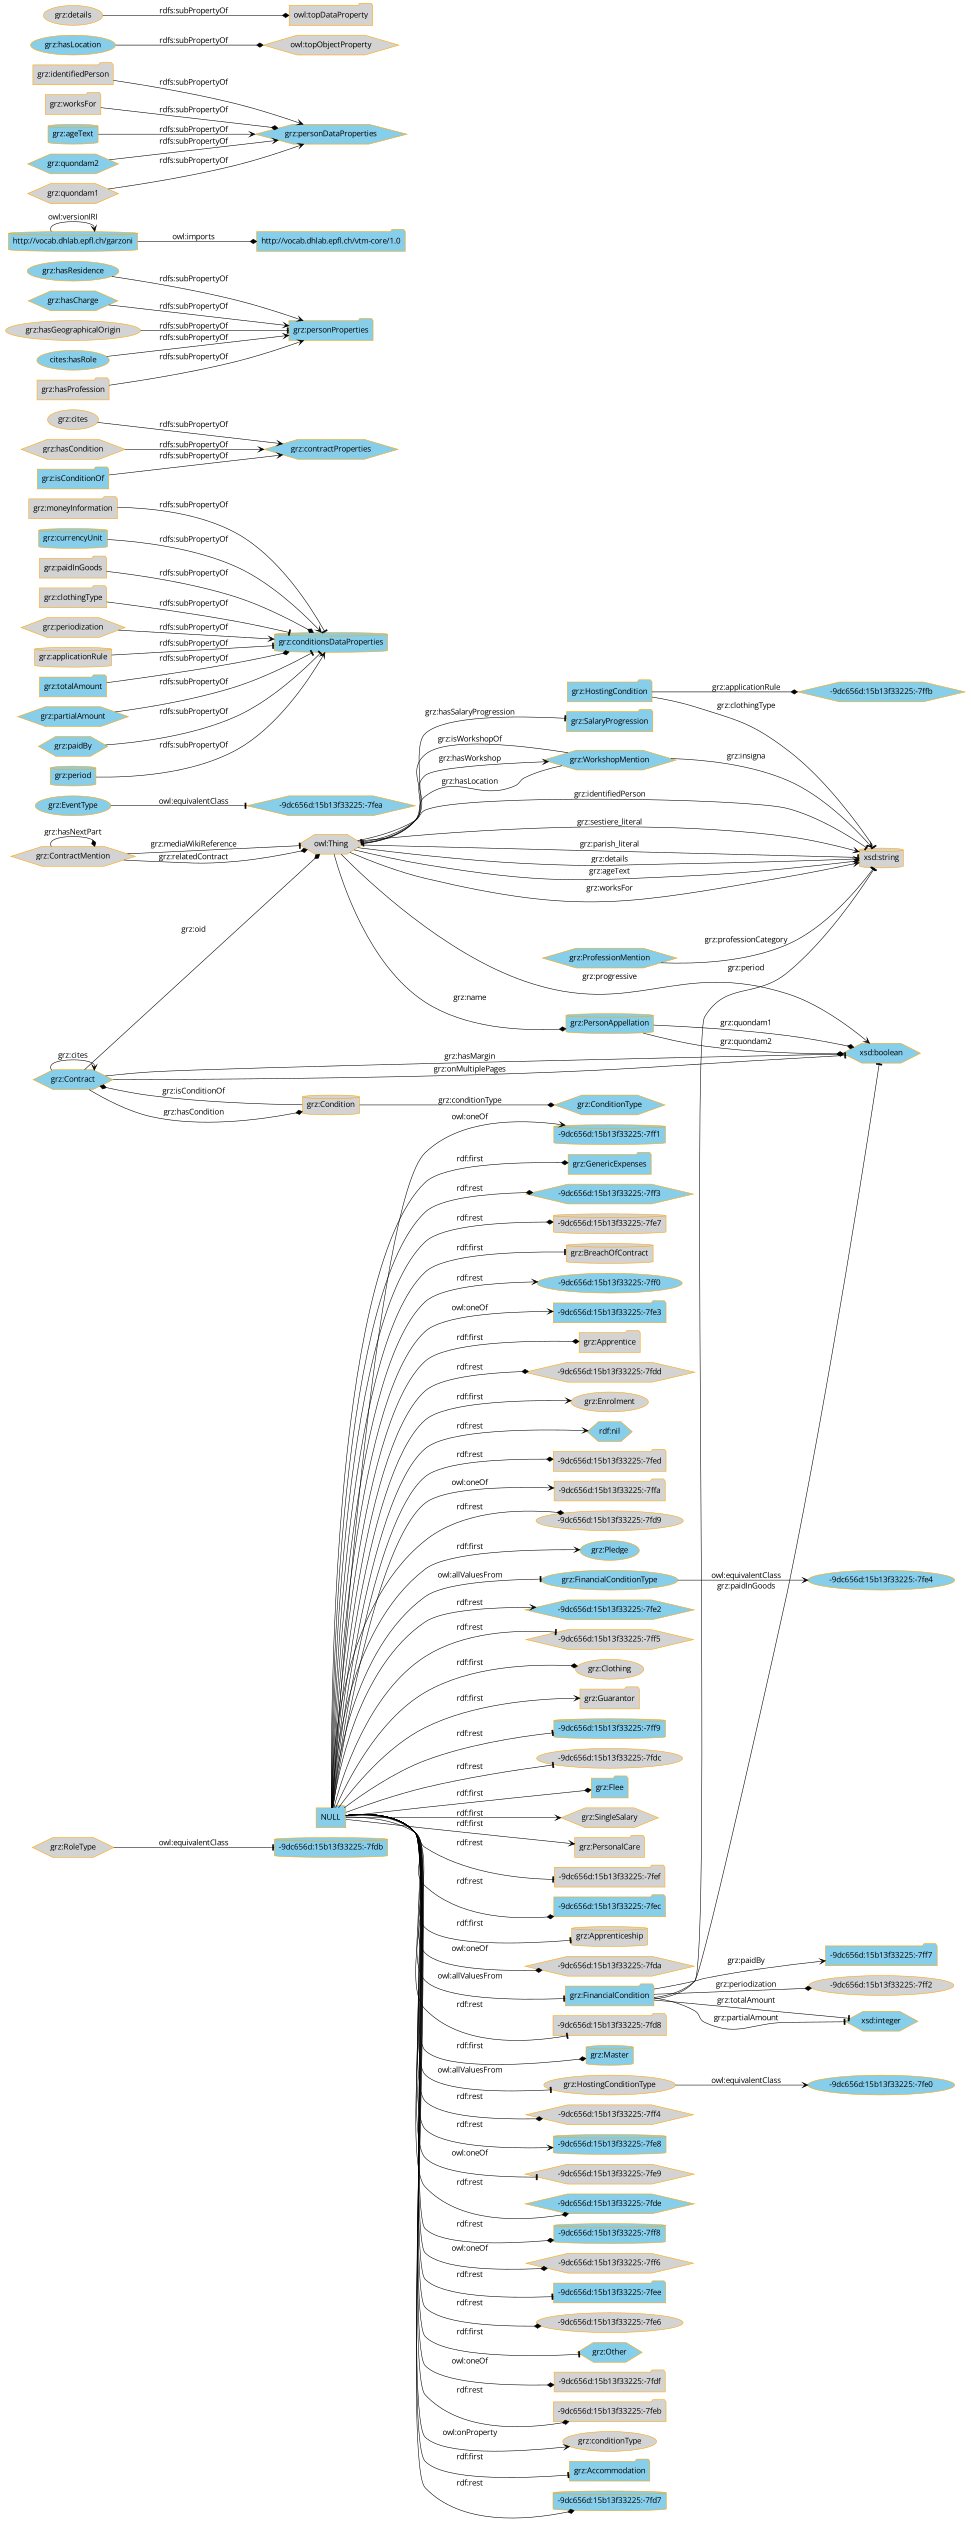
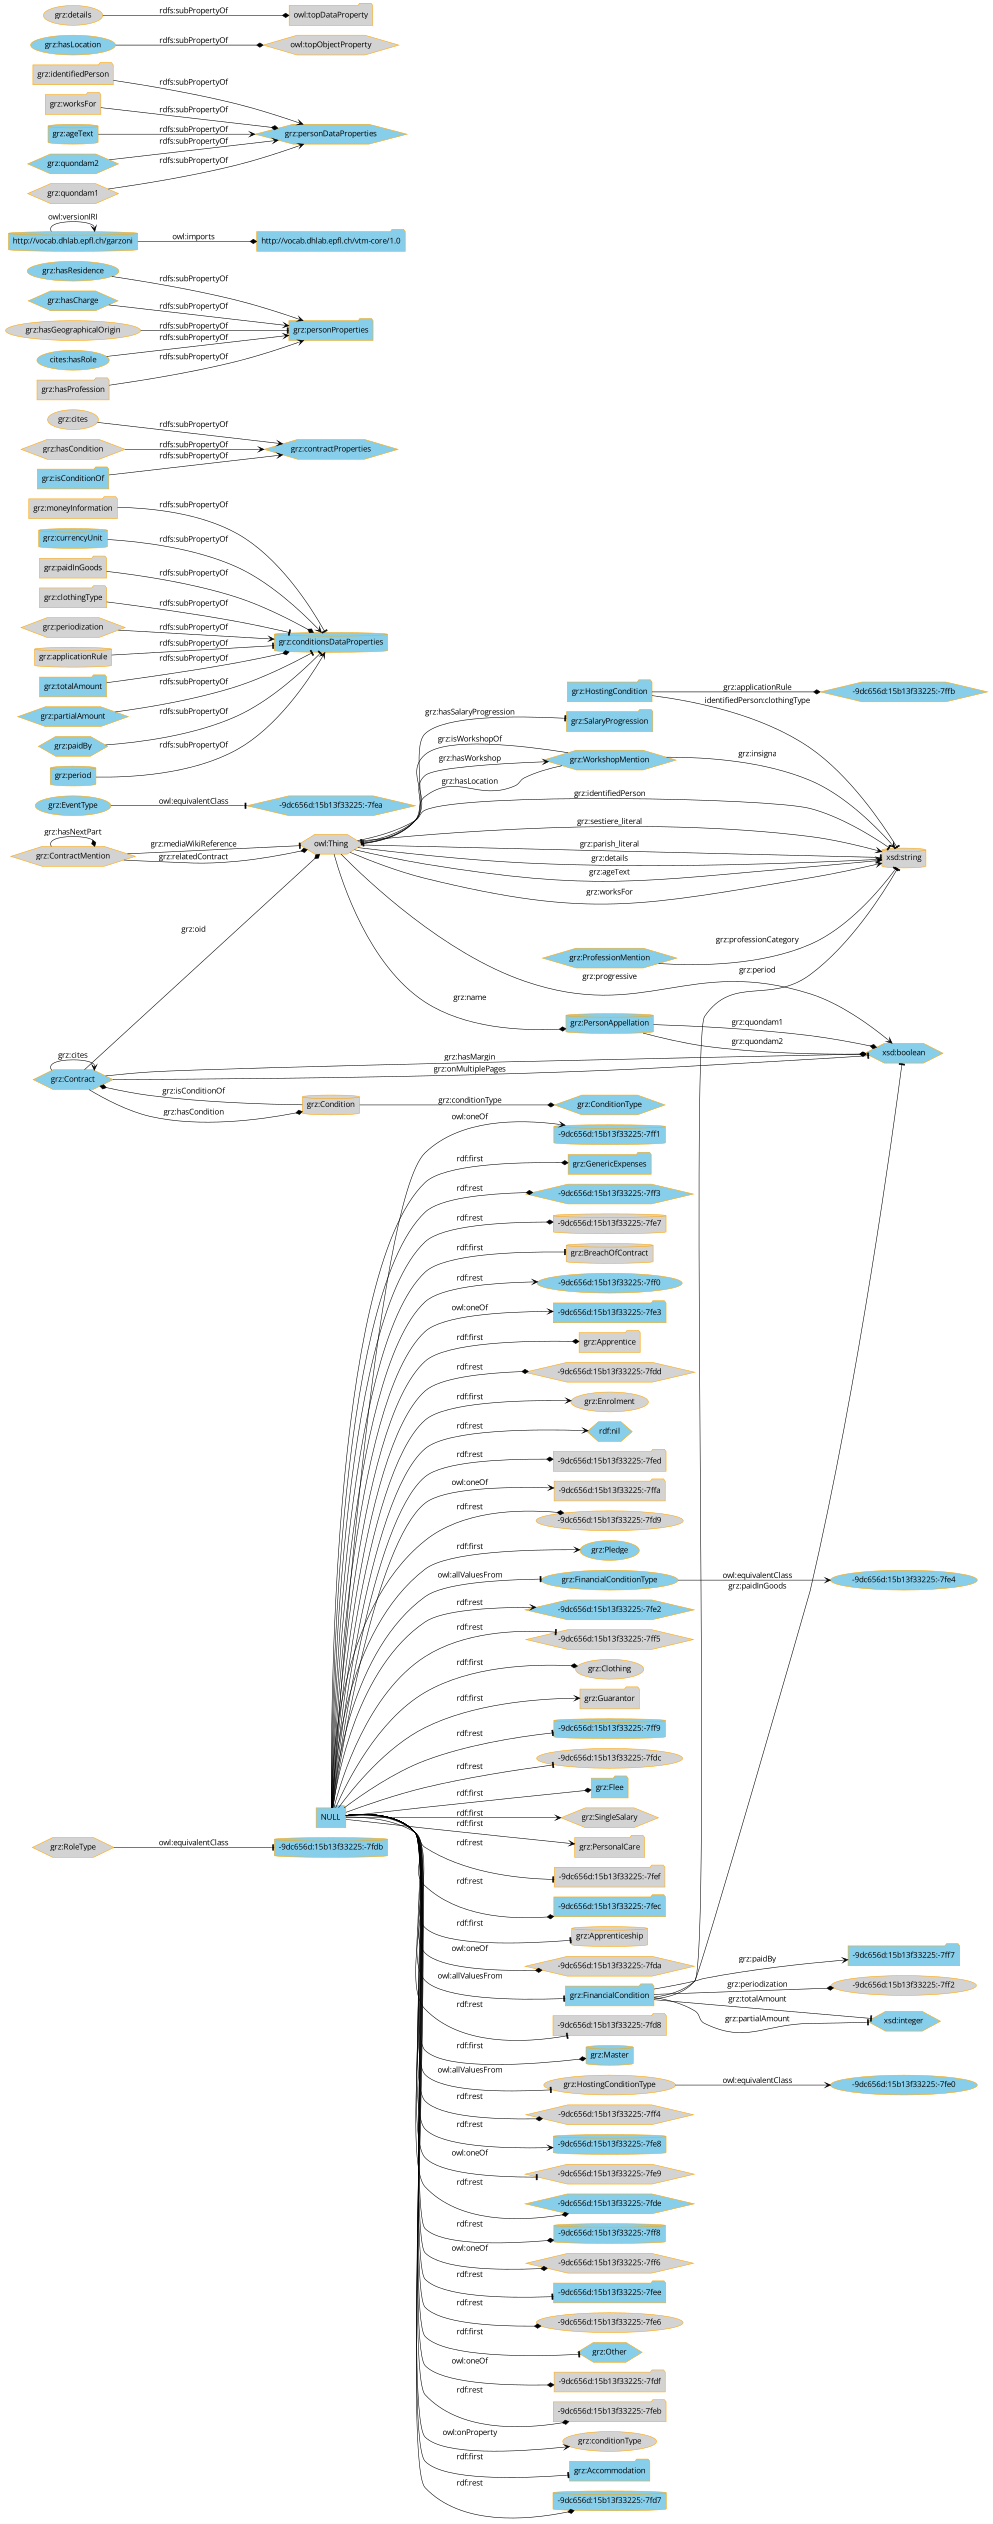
(746, 706) -> (757, 701)
